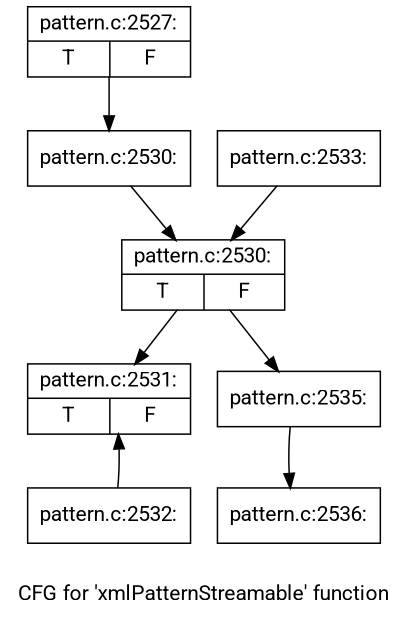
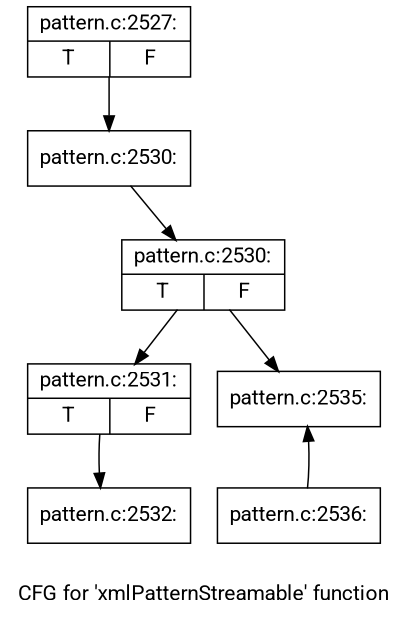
(299, 158) -> none
(289, 450) -> (309, 465)
(119, 469) -> (99, 454)
